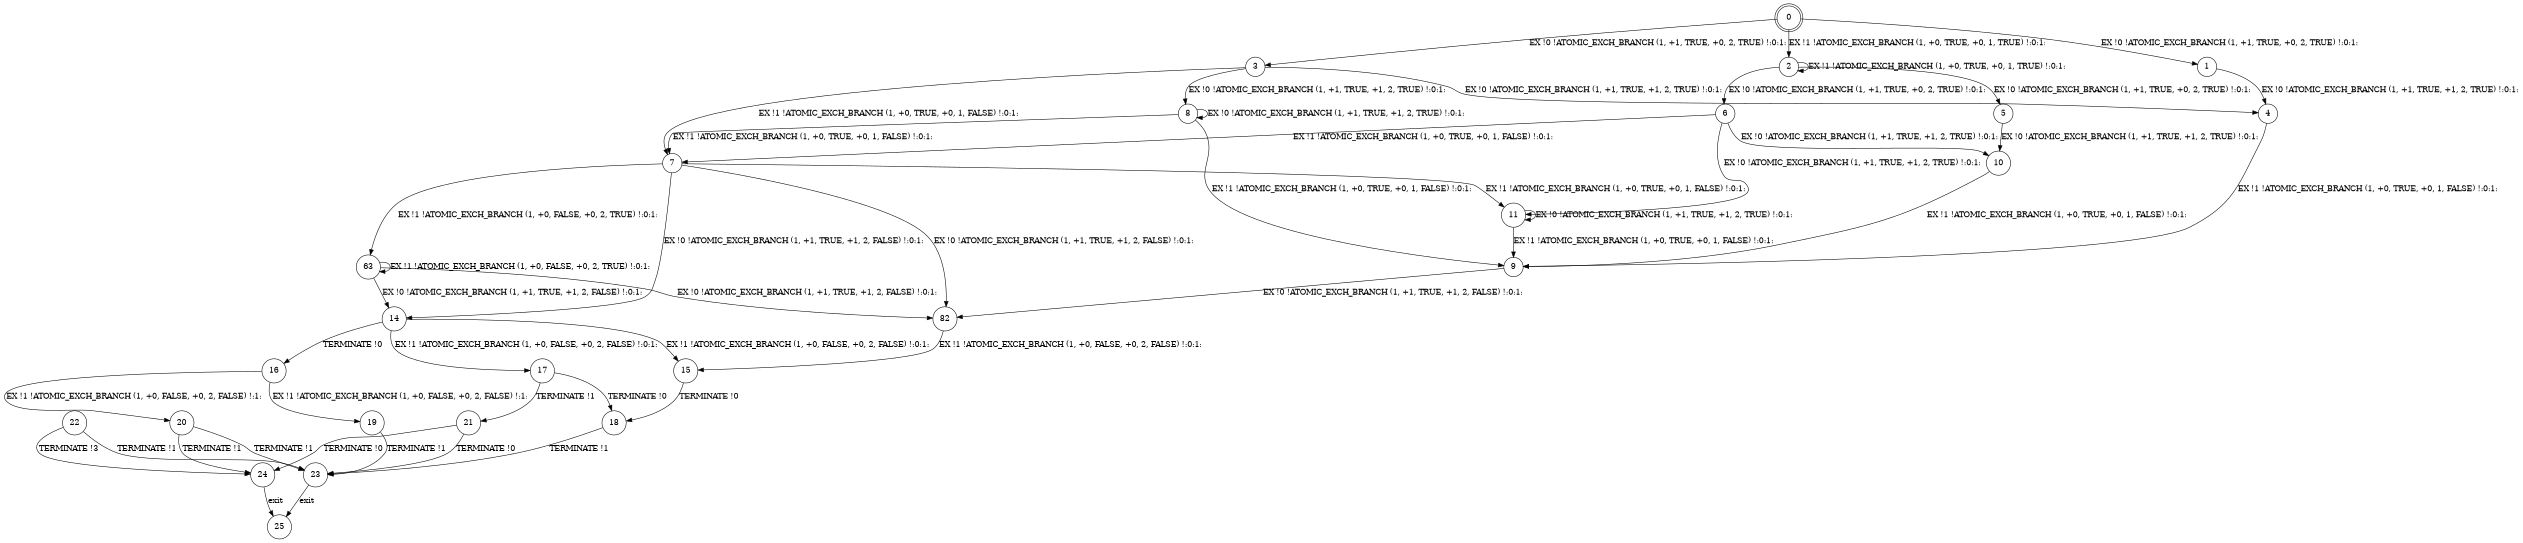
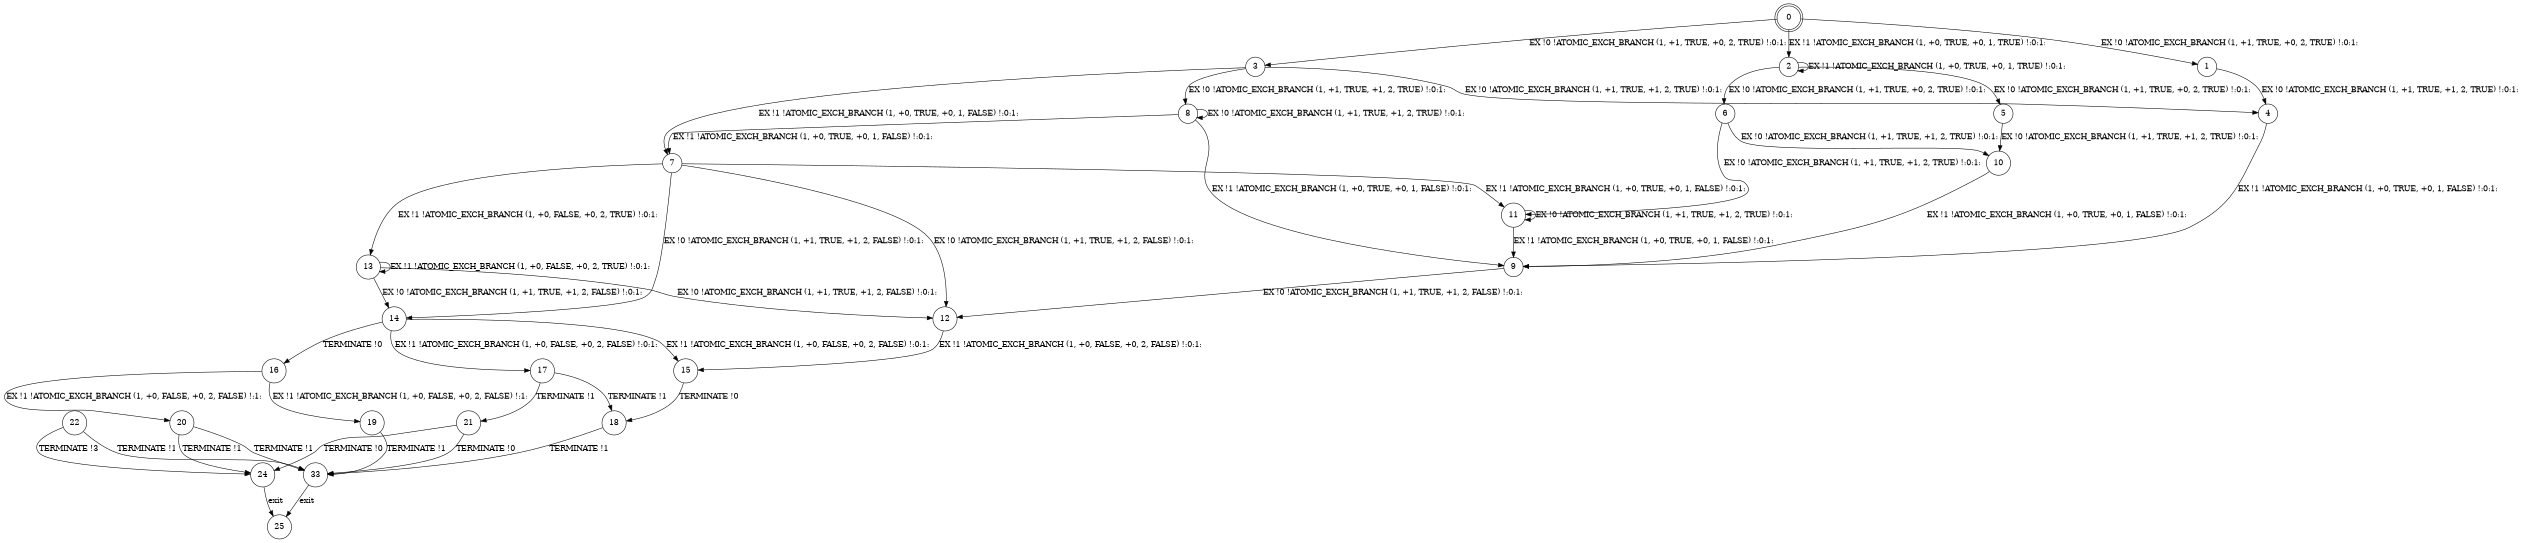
(1202, 138) -> none
(368, 267) -> (368, 267)
(945, 319) -> (945, 319)
(637, 397) -> (637, 397)
(316, 475) -> (316, 475)
